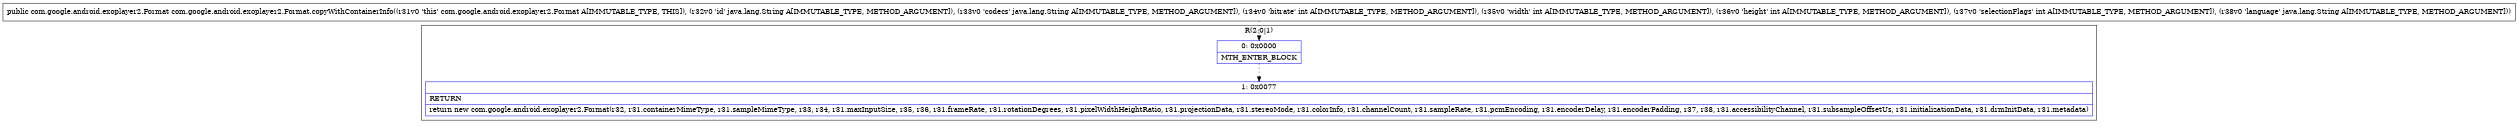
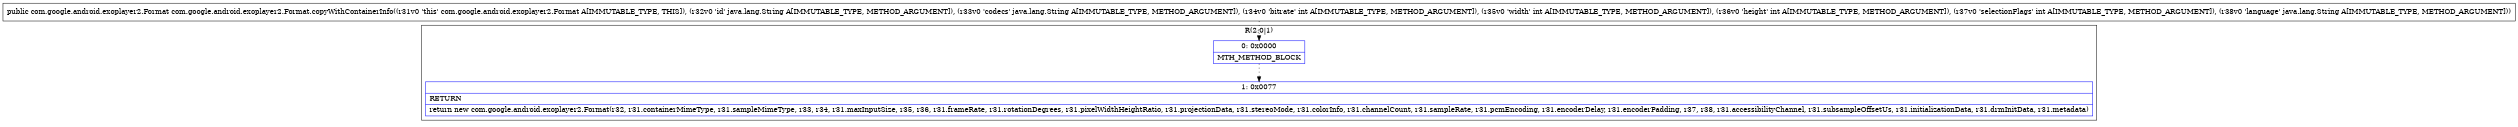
(1259, 58) -> (1259, 58)
